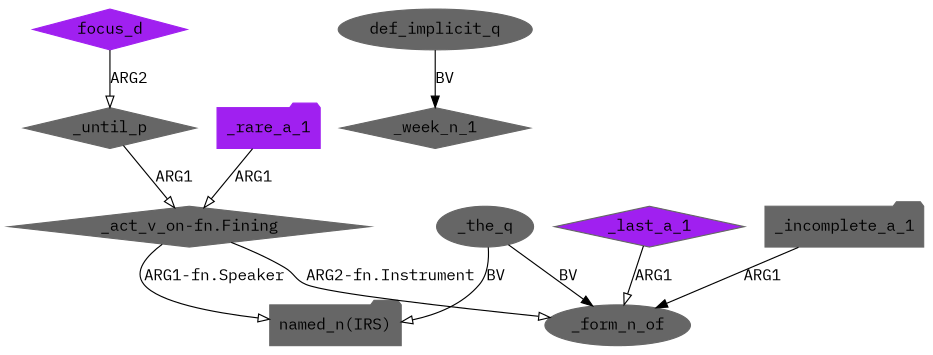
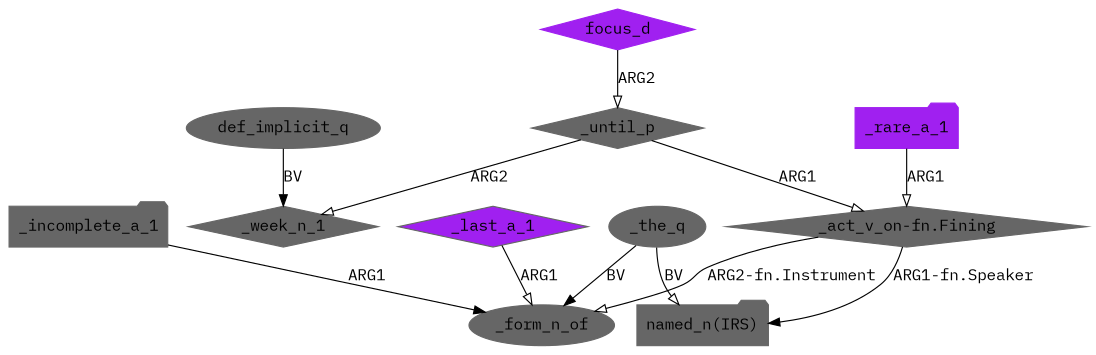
none -> (457, 176)
(175, 302) -> (853, 301)
